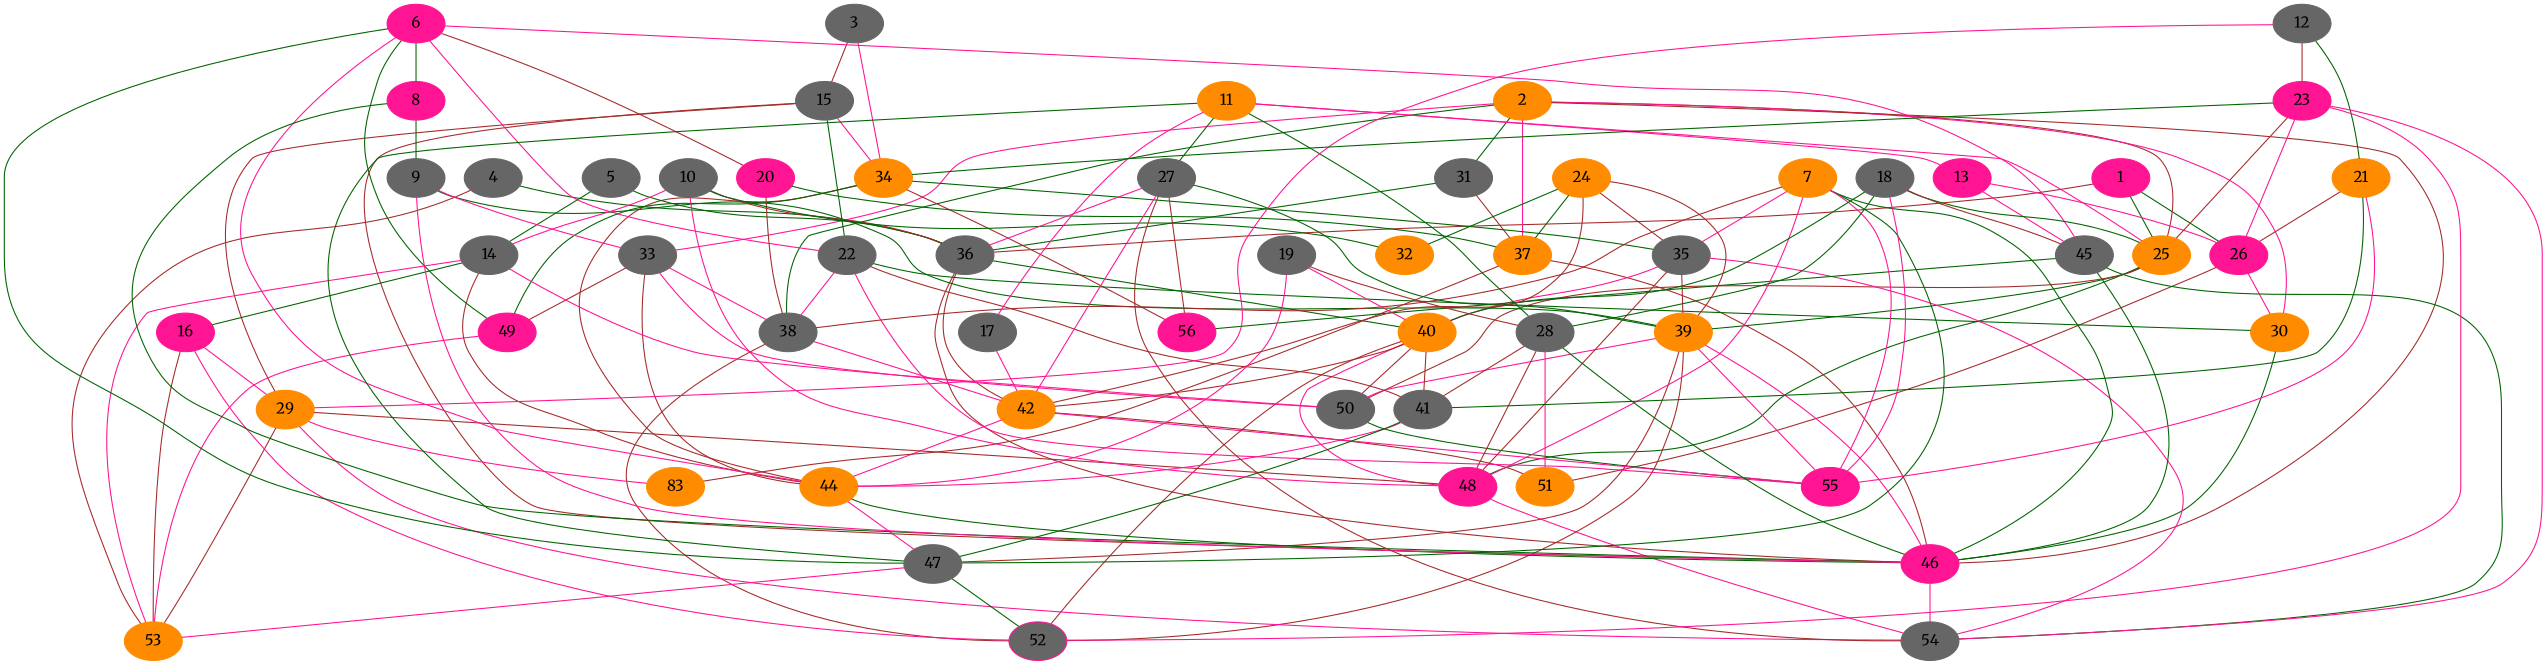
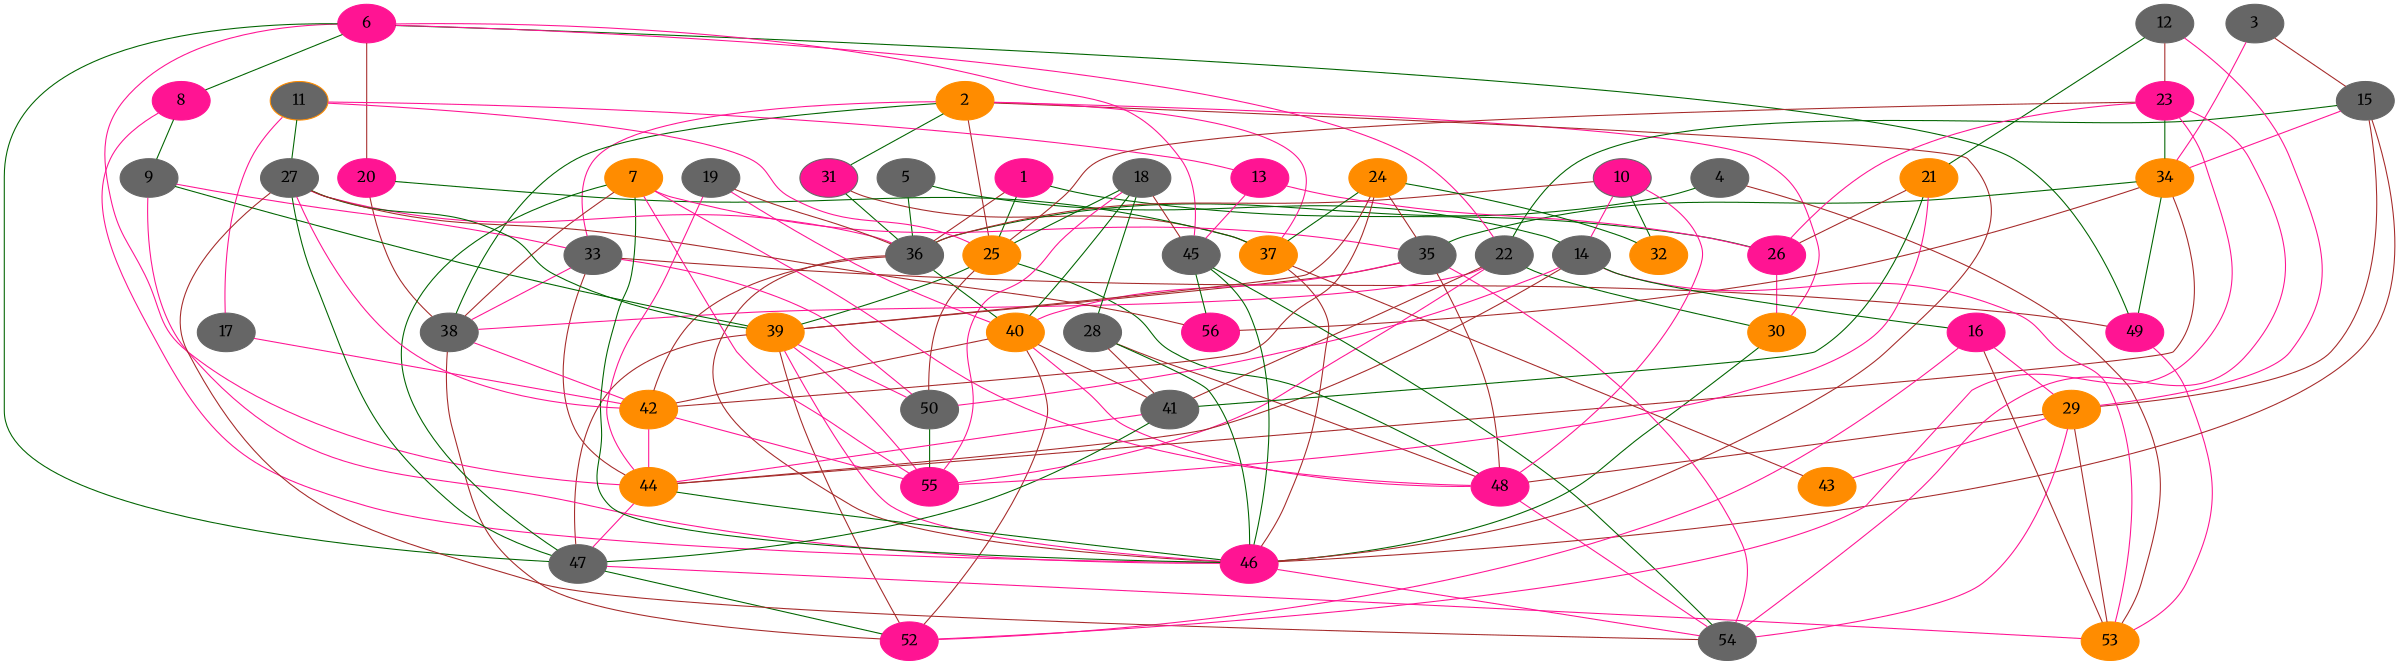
(1227, 101) -> (299, 101)
(409, 152) -> (373, 415)
(688, 178) -> (1622, 178)
(1464, 178) -> (829, 178)
(1397, 203) -> none
(1392, 293) -> (813, 217)
(1386, 371) -> none
(676, 487) -> (1827, 487)
(1545, 487) -> none
(527, 510) -> (557, 535)
(1038, 641) -> (909, 641)
